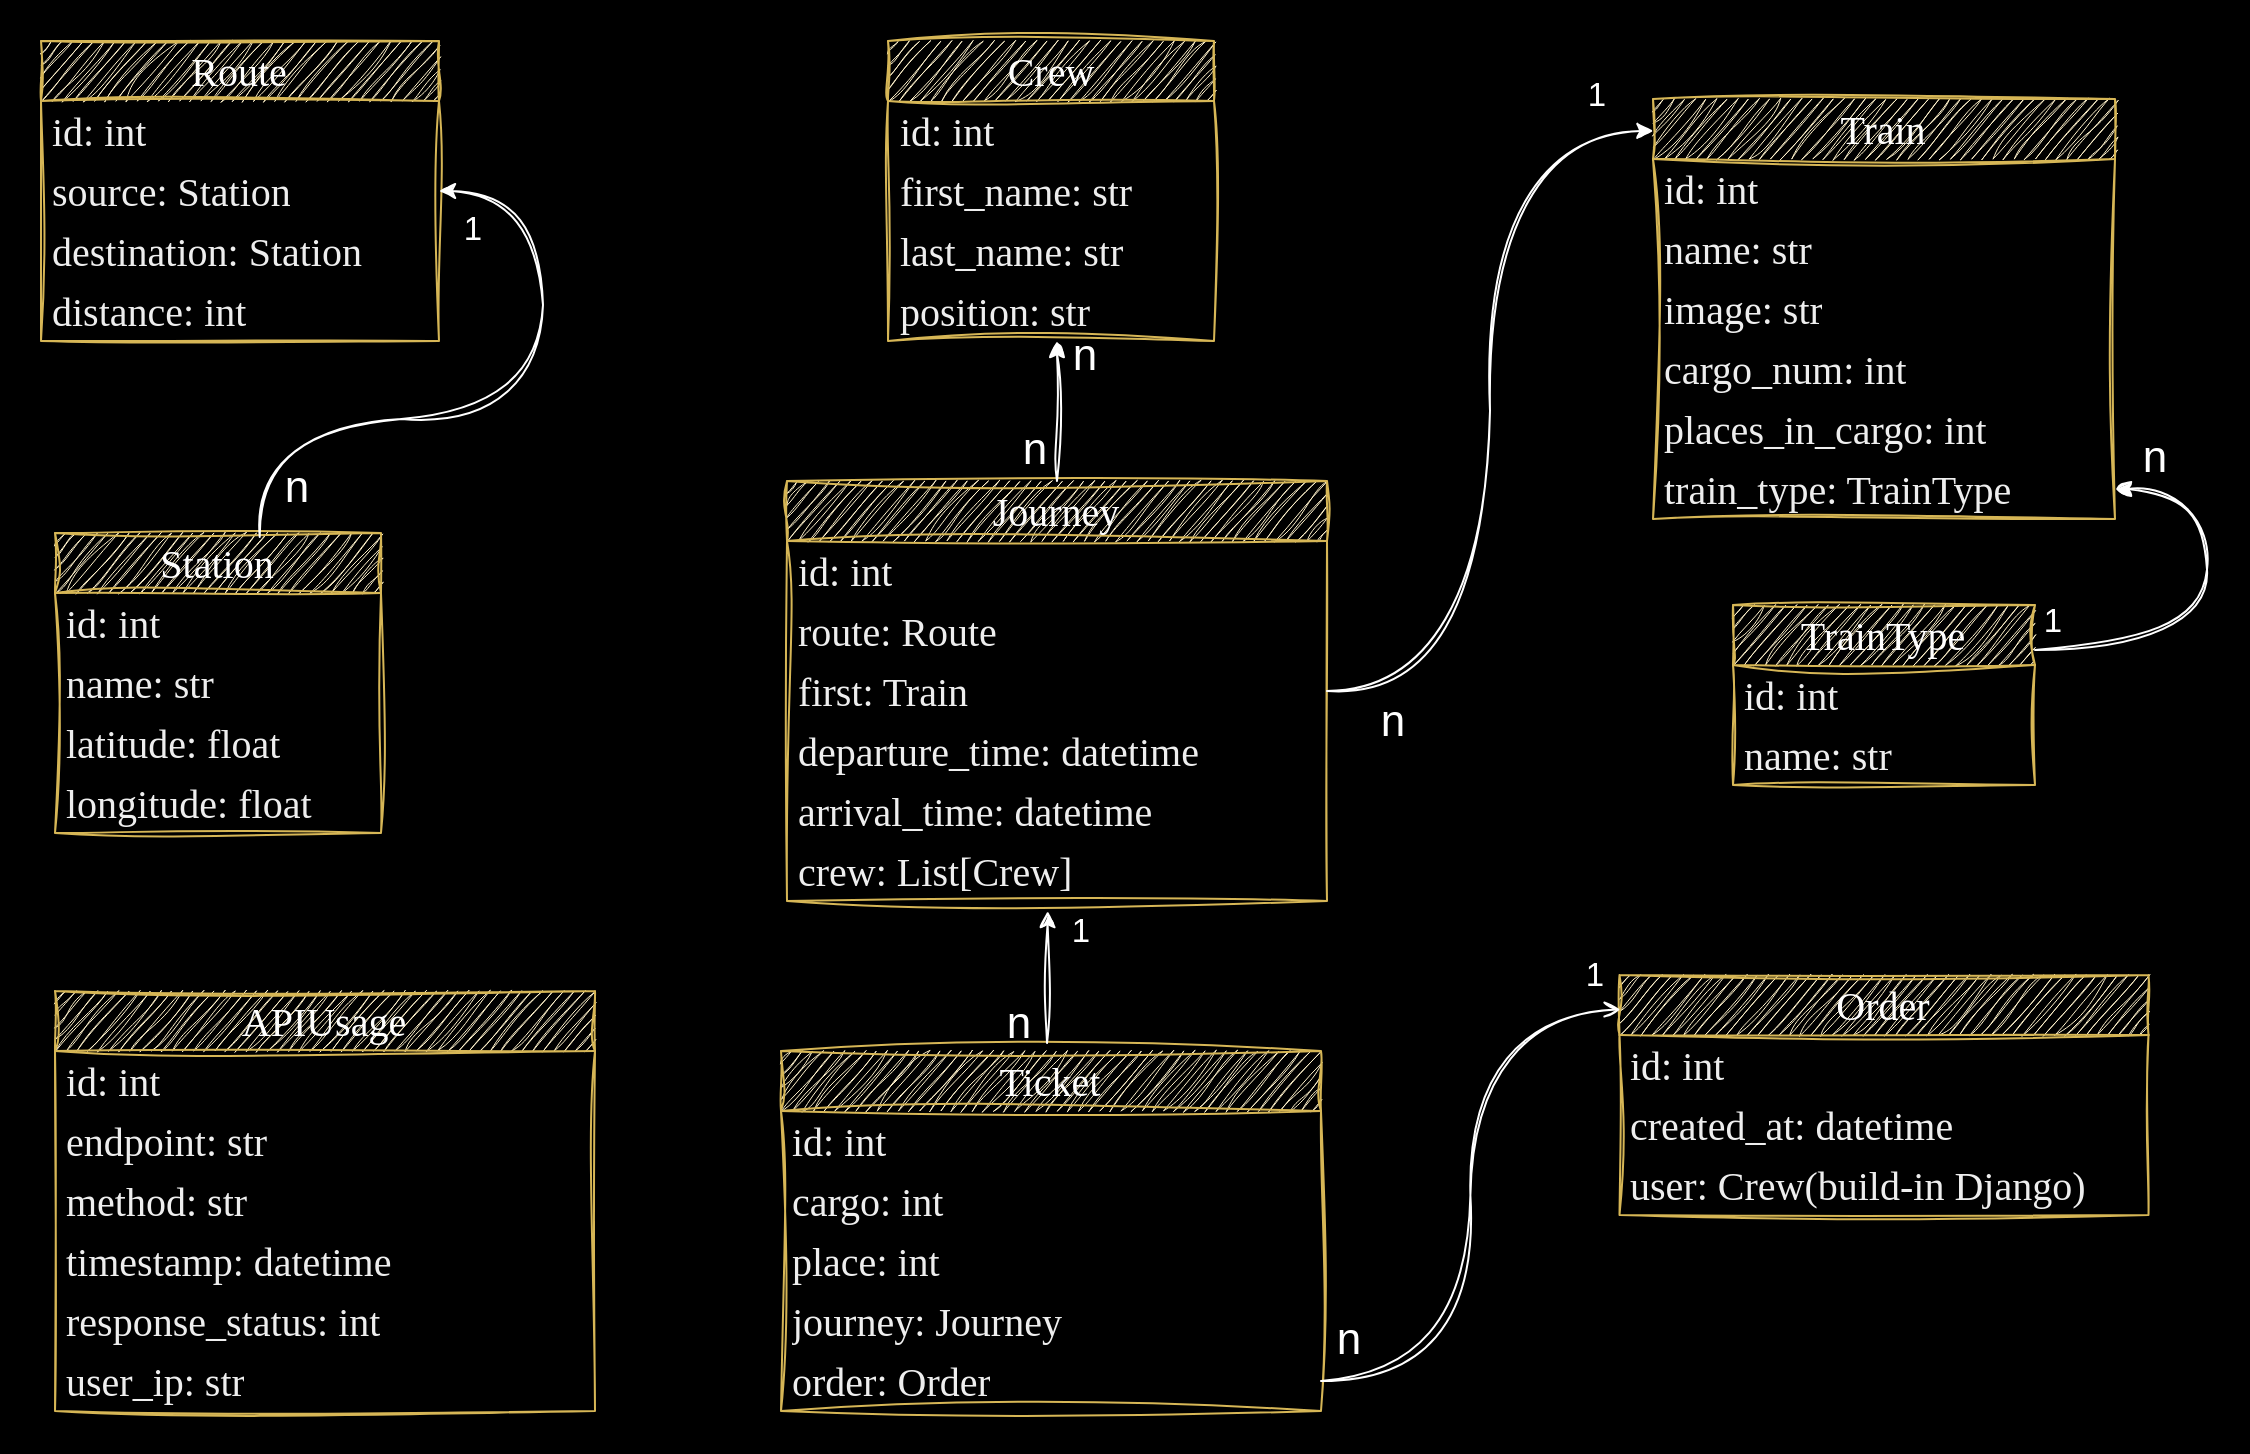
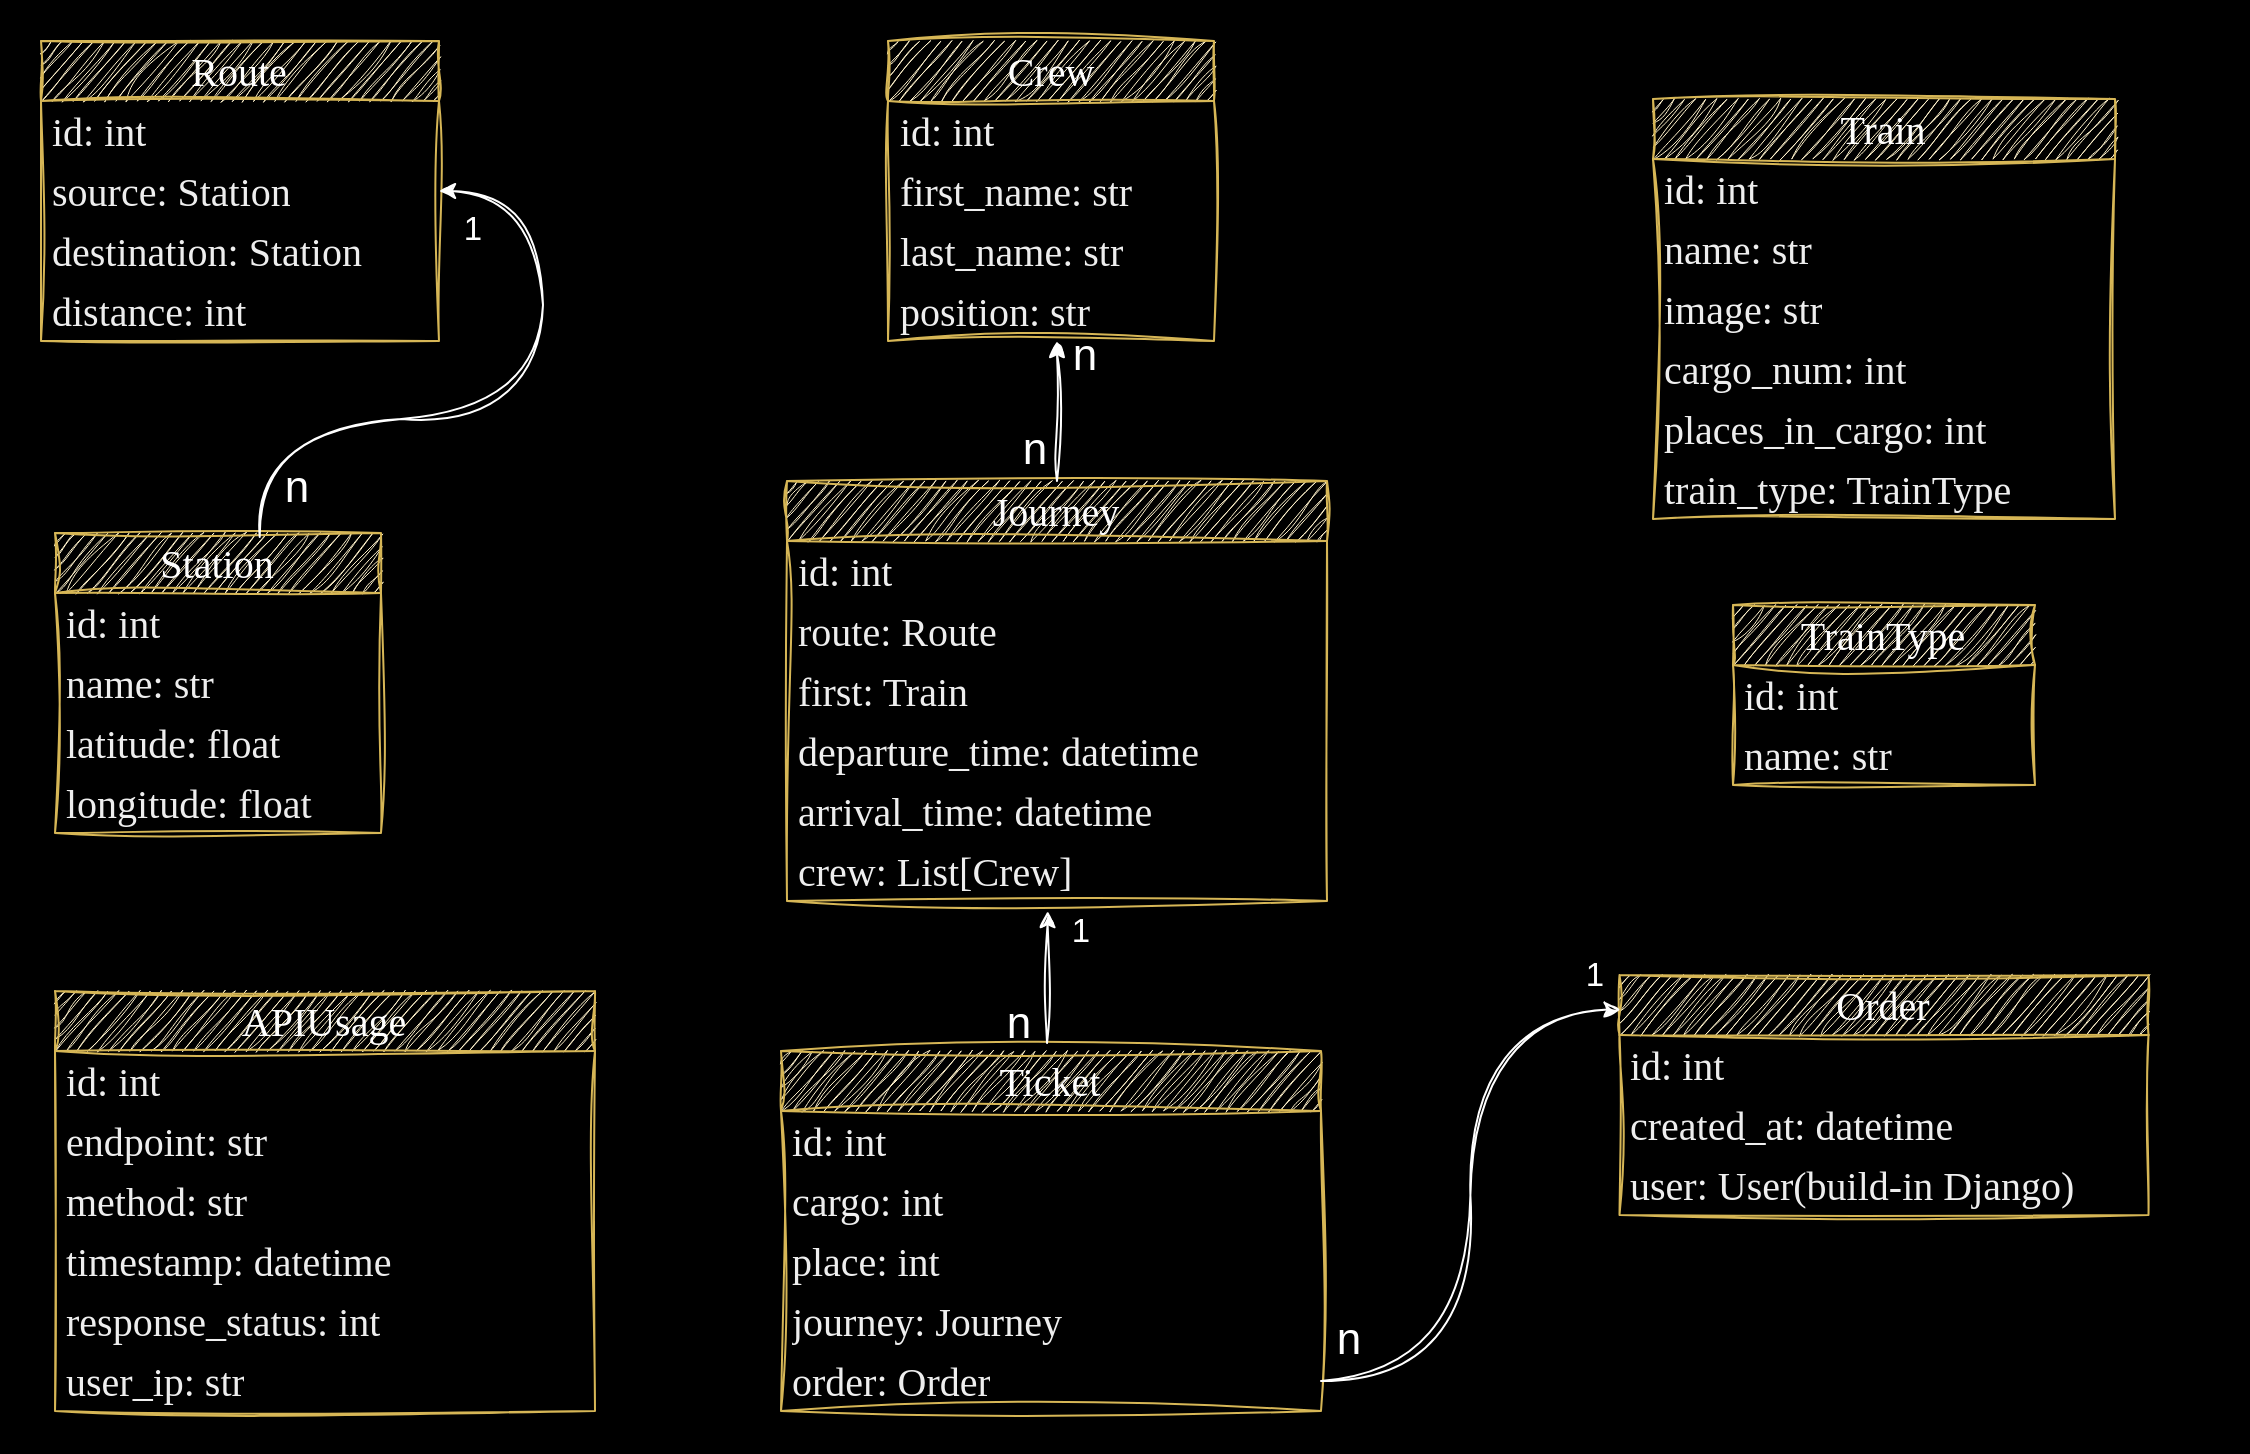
(1490, 416) -> none
(2194, 607) -> none
(1525, 1038) -> (1522, 1038)
(1886, 1185) -> (1886, 1185)
